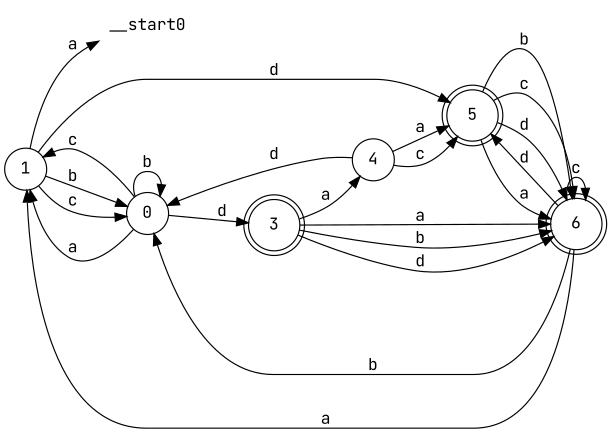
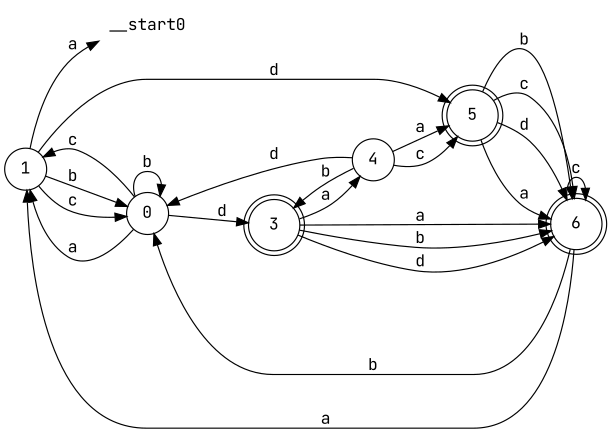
(529, 174) -> none
none -> (327, 183)
